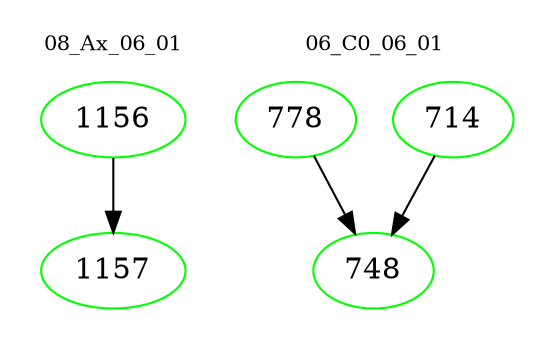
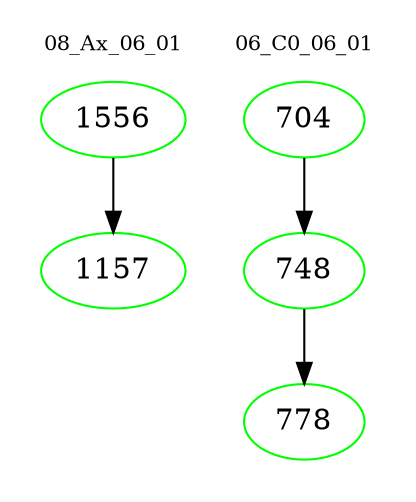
(113, 120) -> (113, 120)
(453, 120) -> (304, 120)
(330, 185) -> (304, 336)
